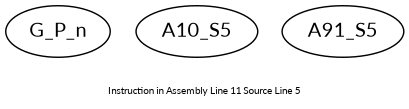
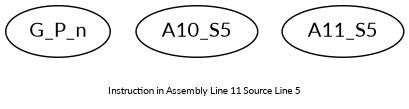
(343, 32) -> (343, 32)
